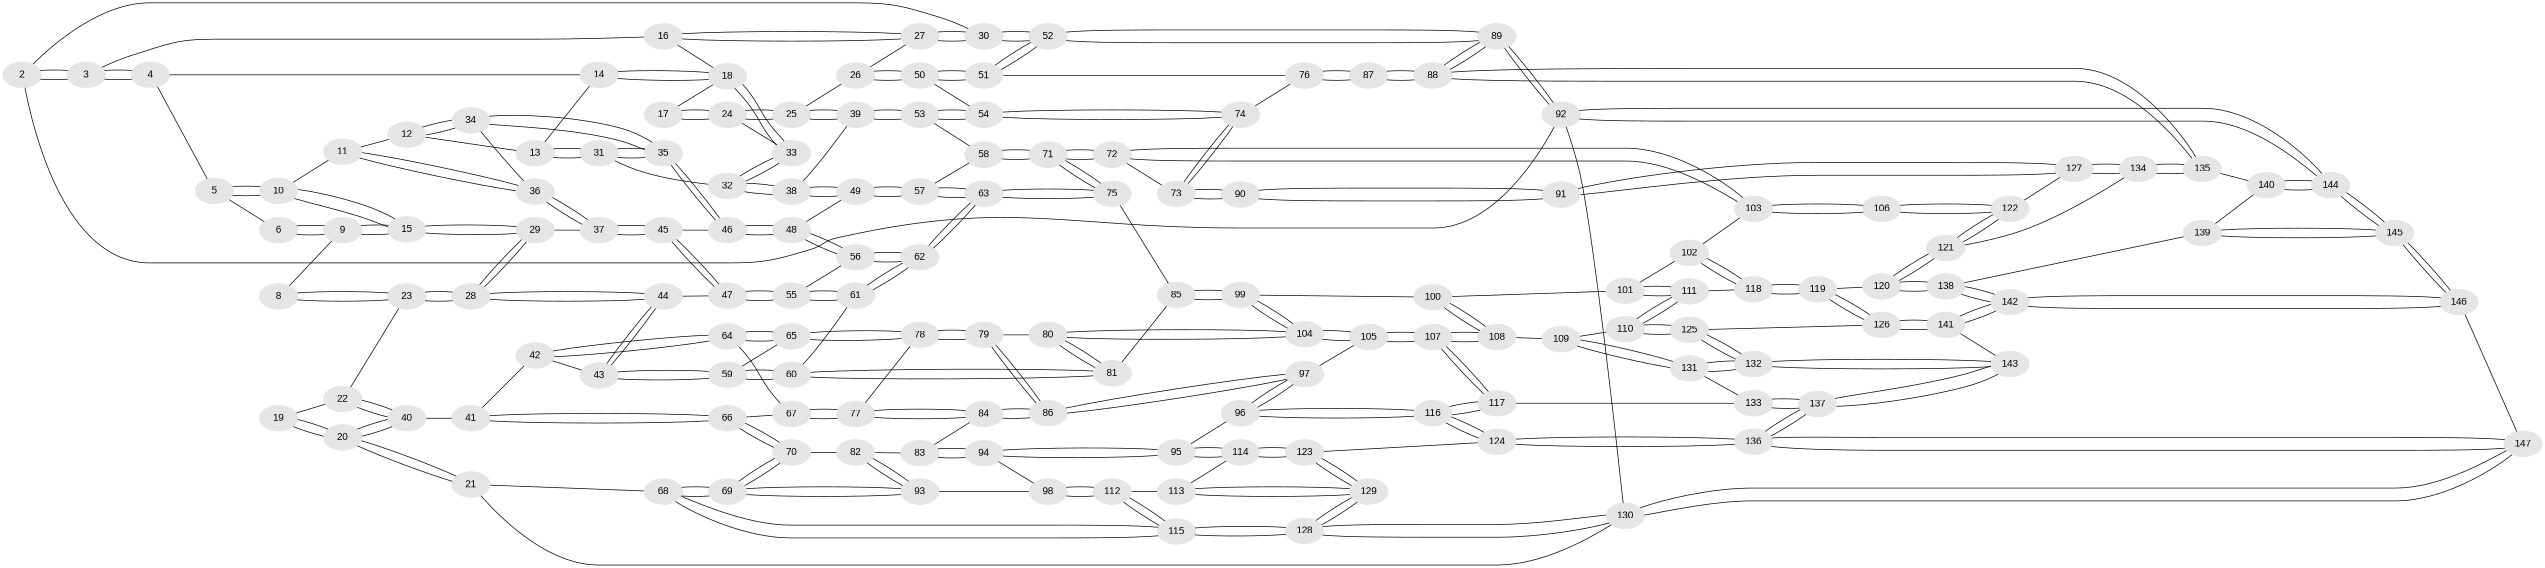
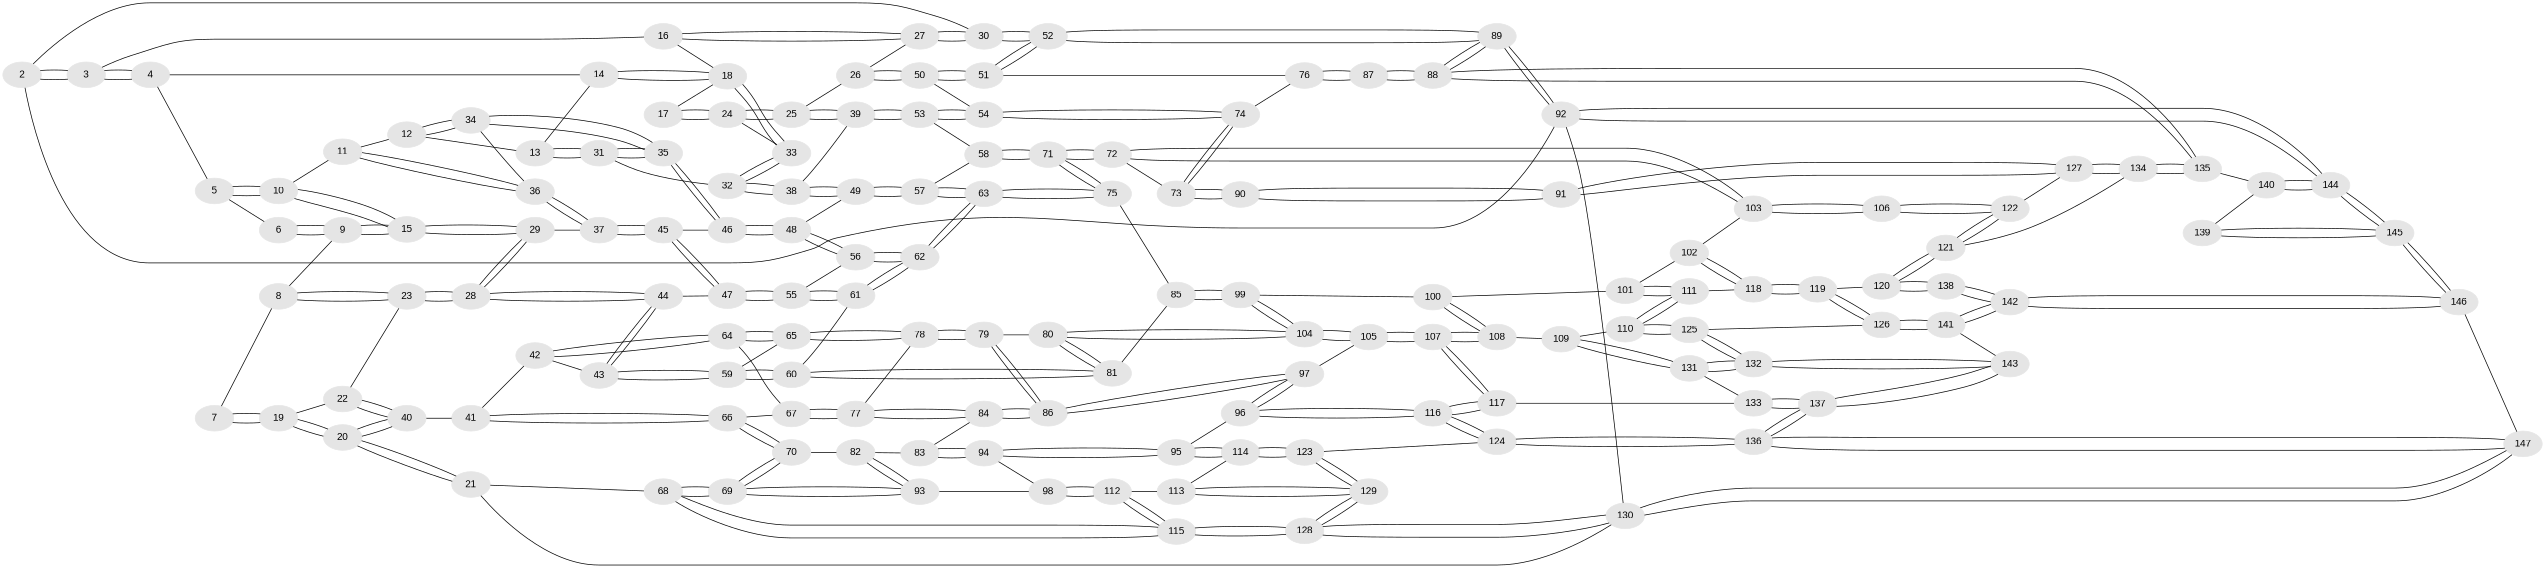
(2074, 260) -> none
none -> (214, 418)
